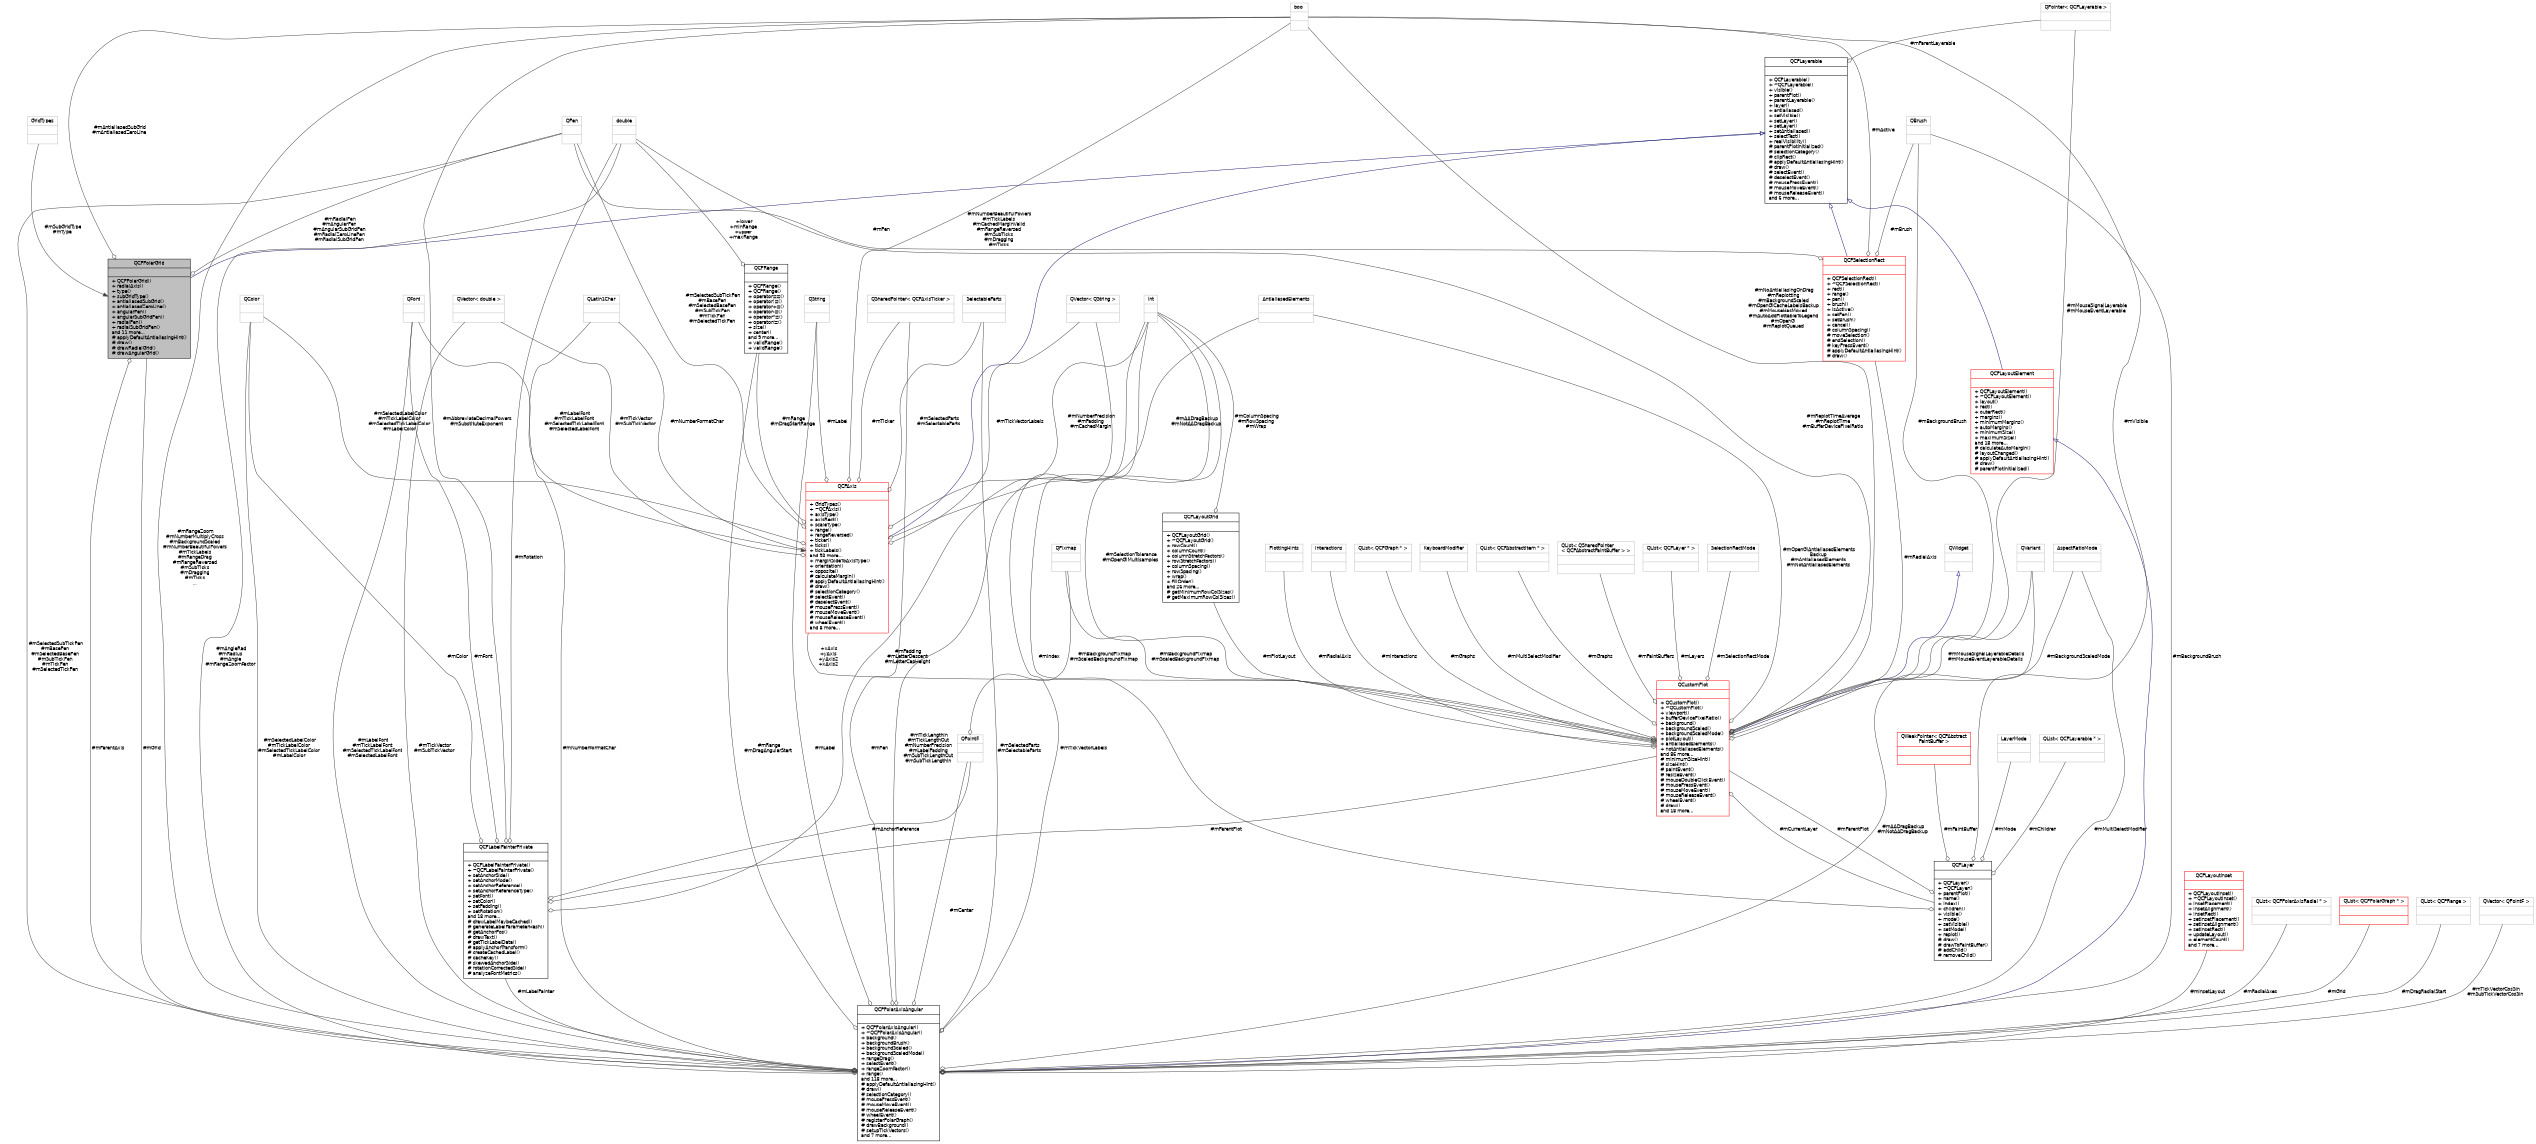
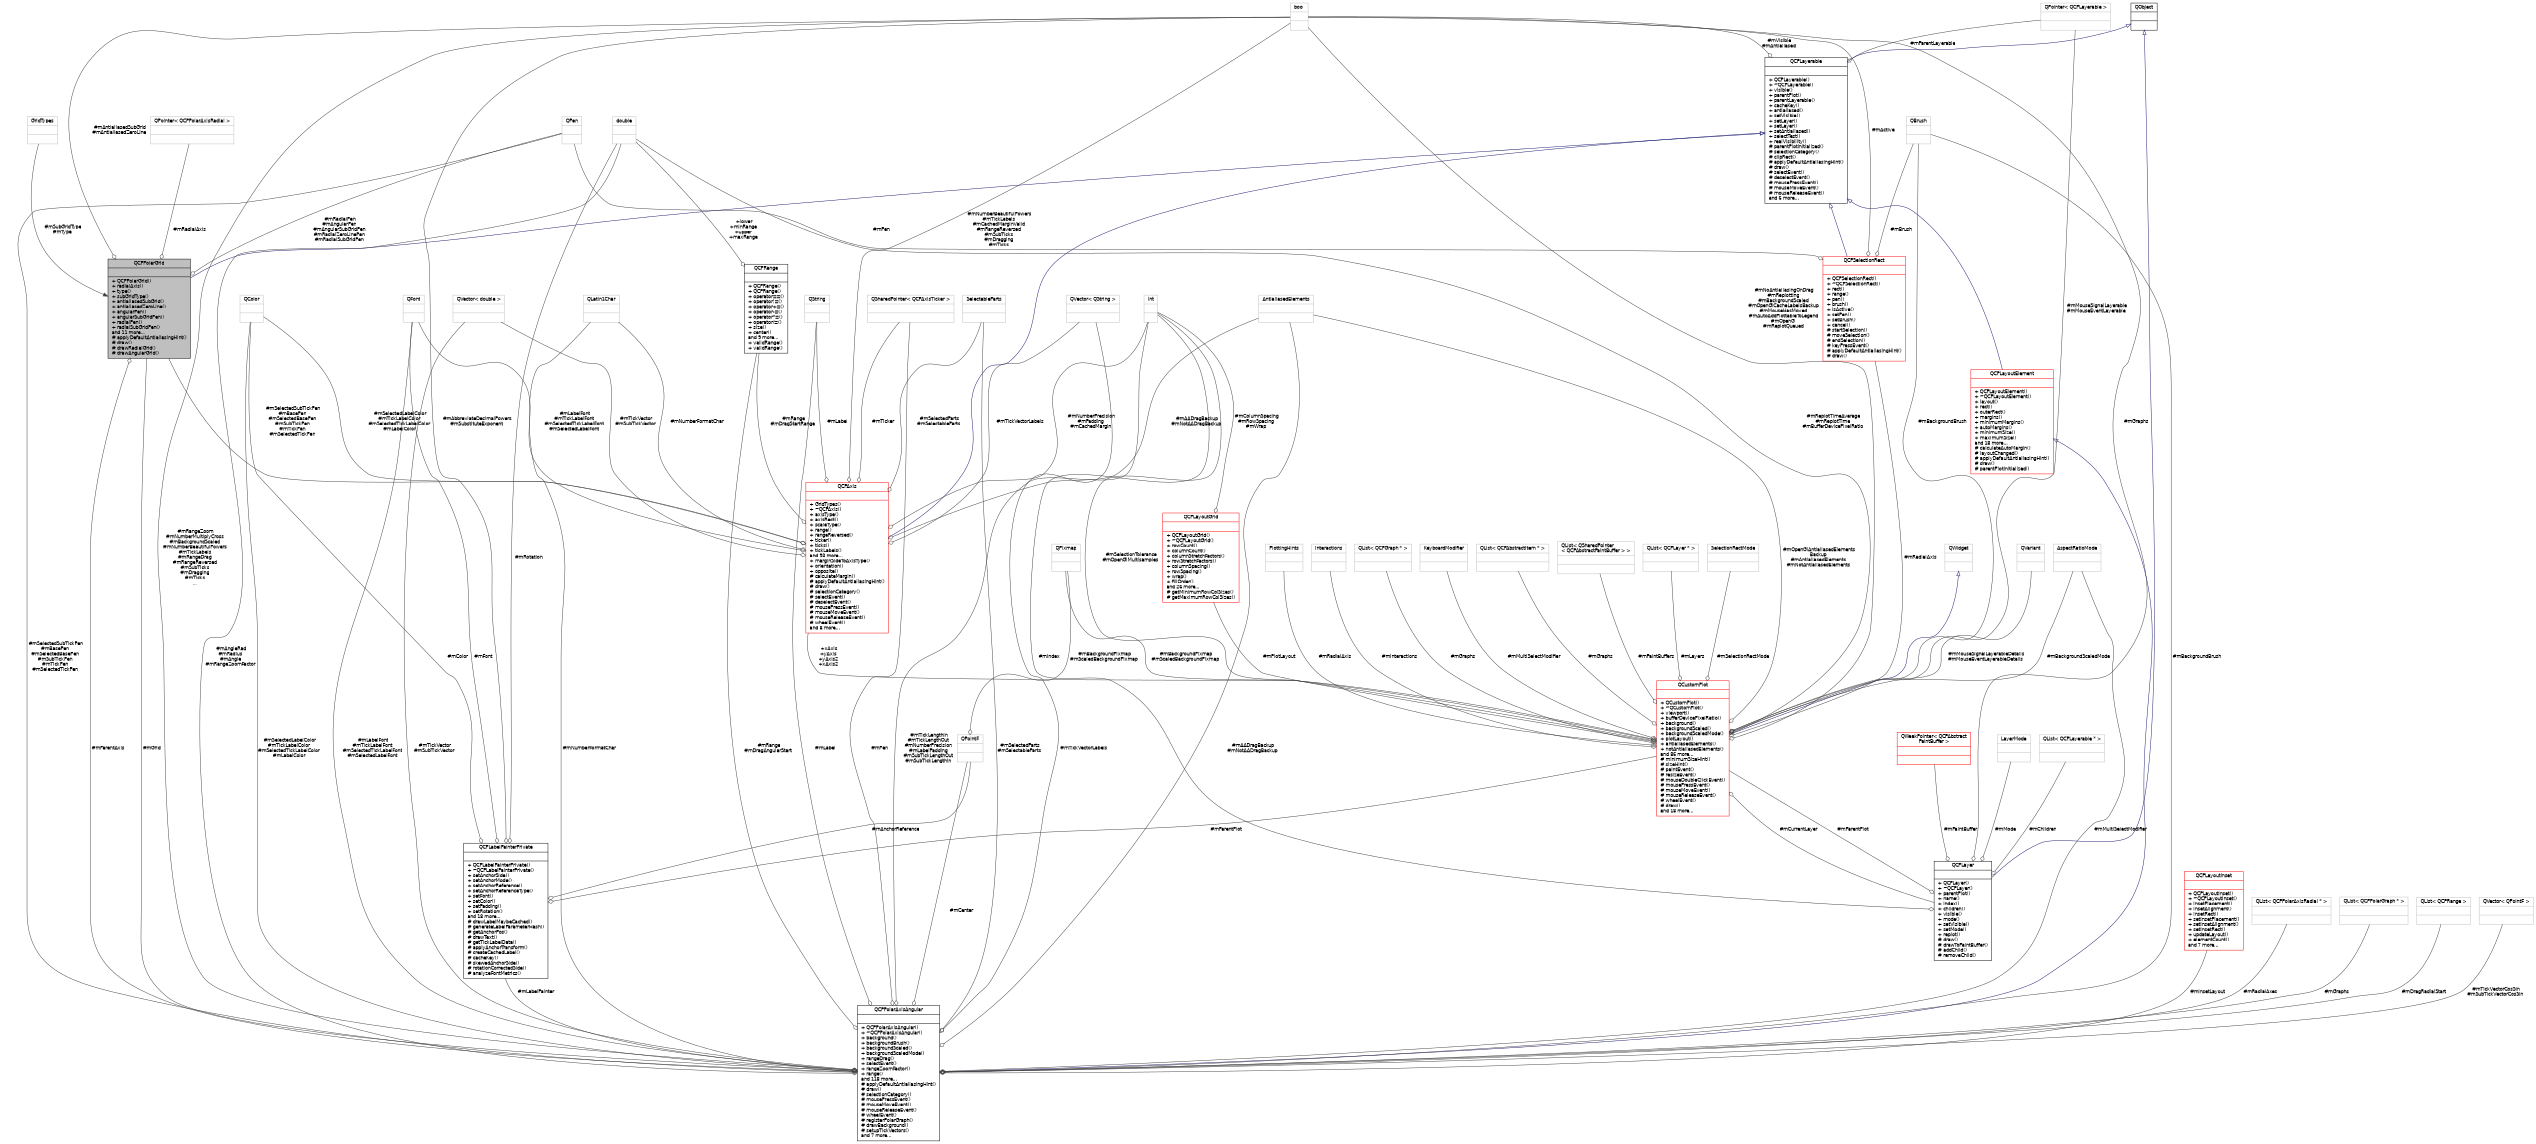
none -> (2144, 17)
none -> (1542, 19)
(1779, 106) -> (1784, 106)
none -> (192, 130)
(1849, 330) -> (1847, 330)
(678, 353) -> (390, 482)
(2135, 422) -> (2135, 422)
(550, 478) -> (550, 478)
(1201, 558) -> (1201, 558)
(879, 647) -> none
(2374, 911) -> (2374, 911)
(1617, 952) -> (1211, 718)
(2336, 992) -> (2336, 992)
